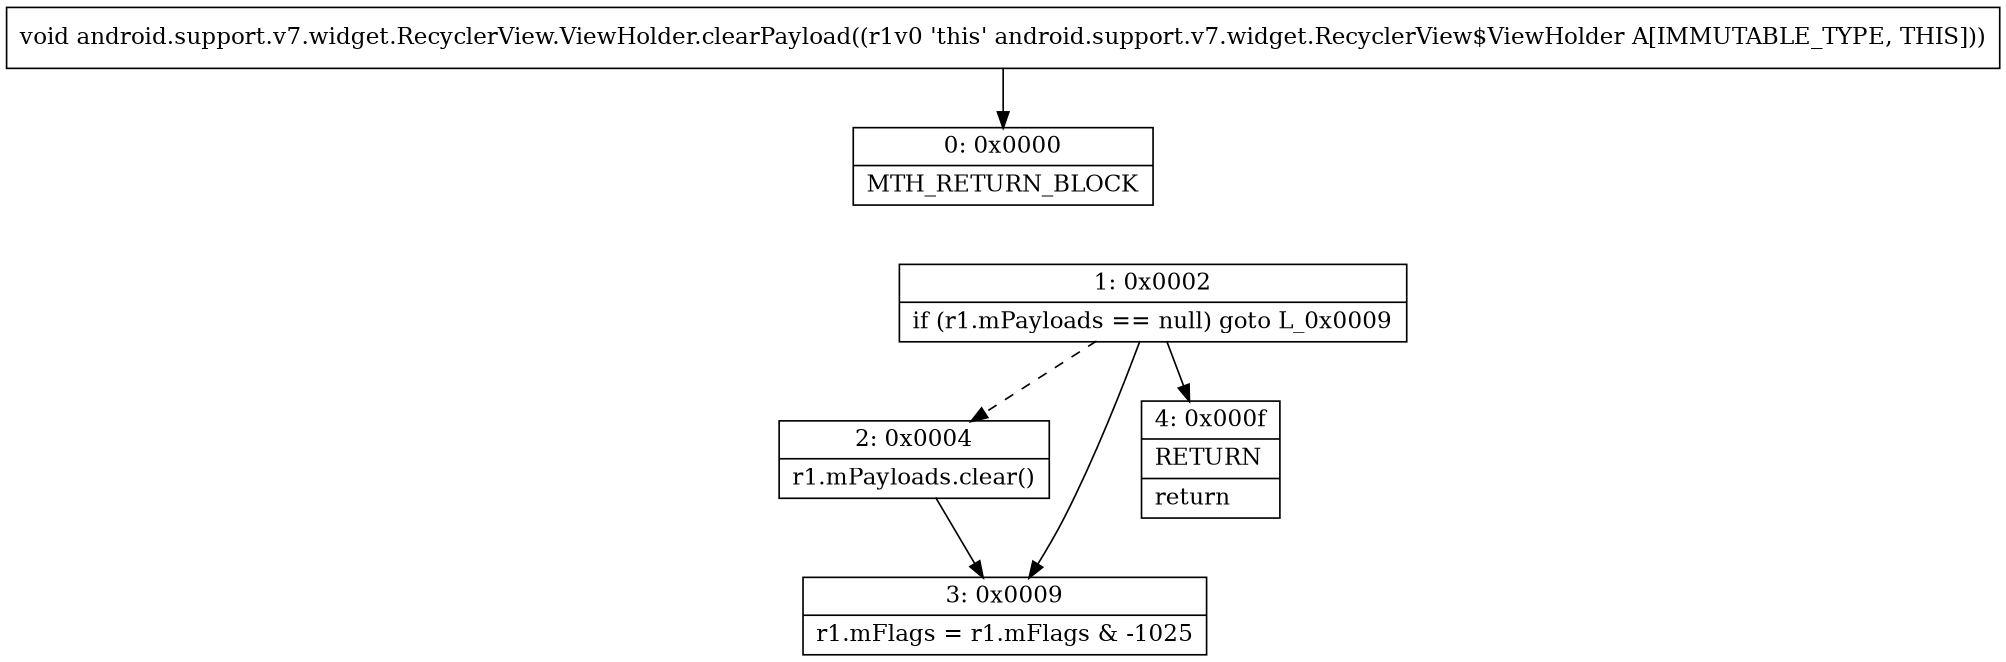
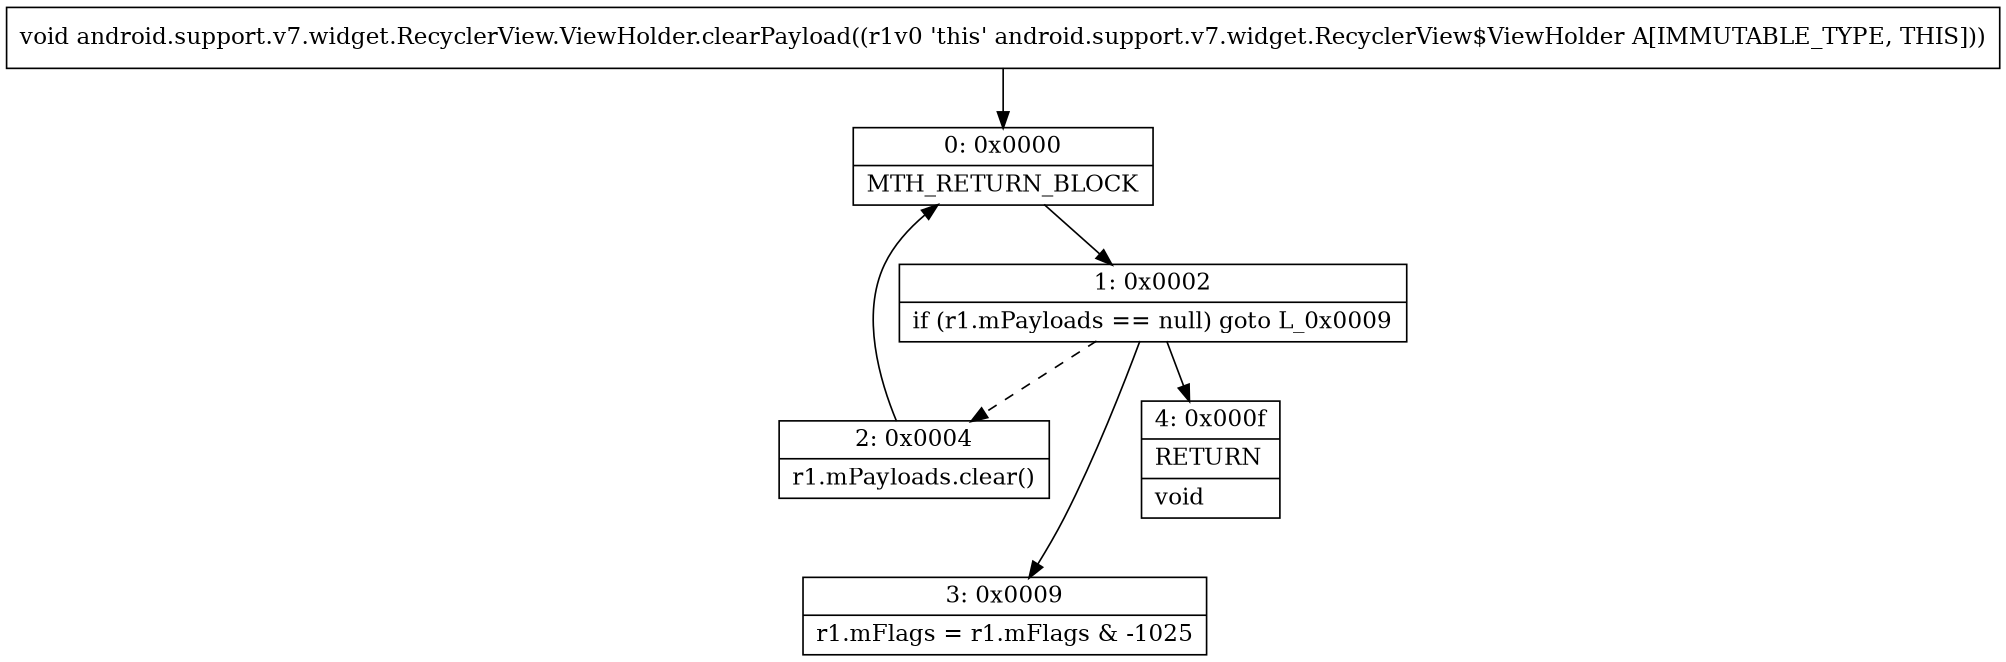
none -> (1072, 229)
(1193, 497) -> (1180, 497)
(955, 531) -> (874, 312)
